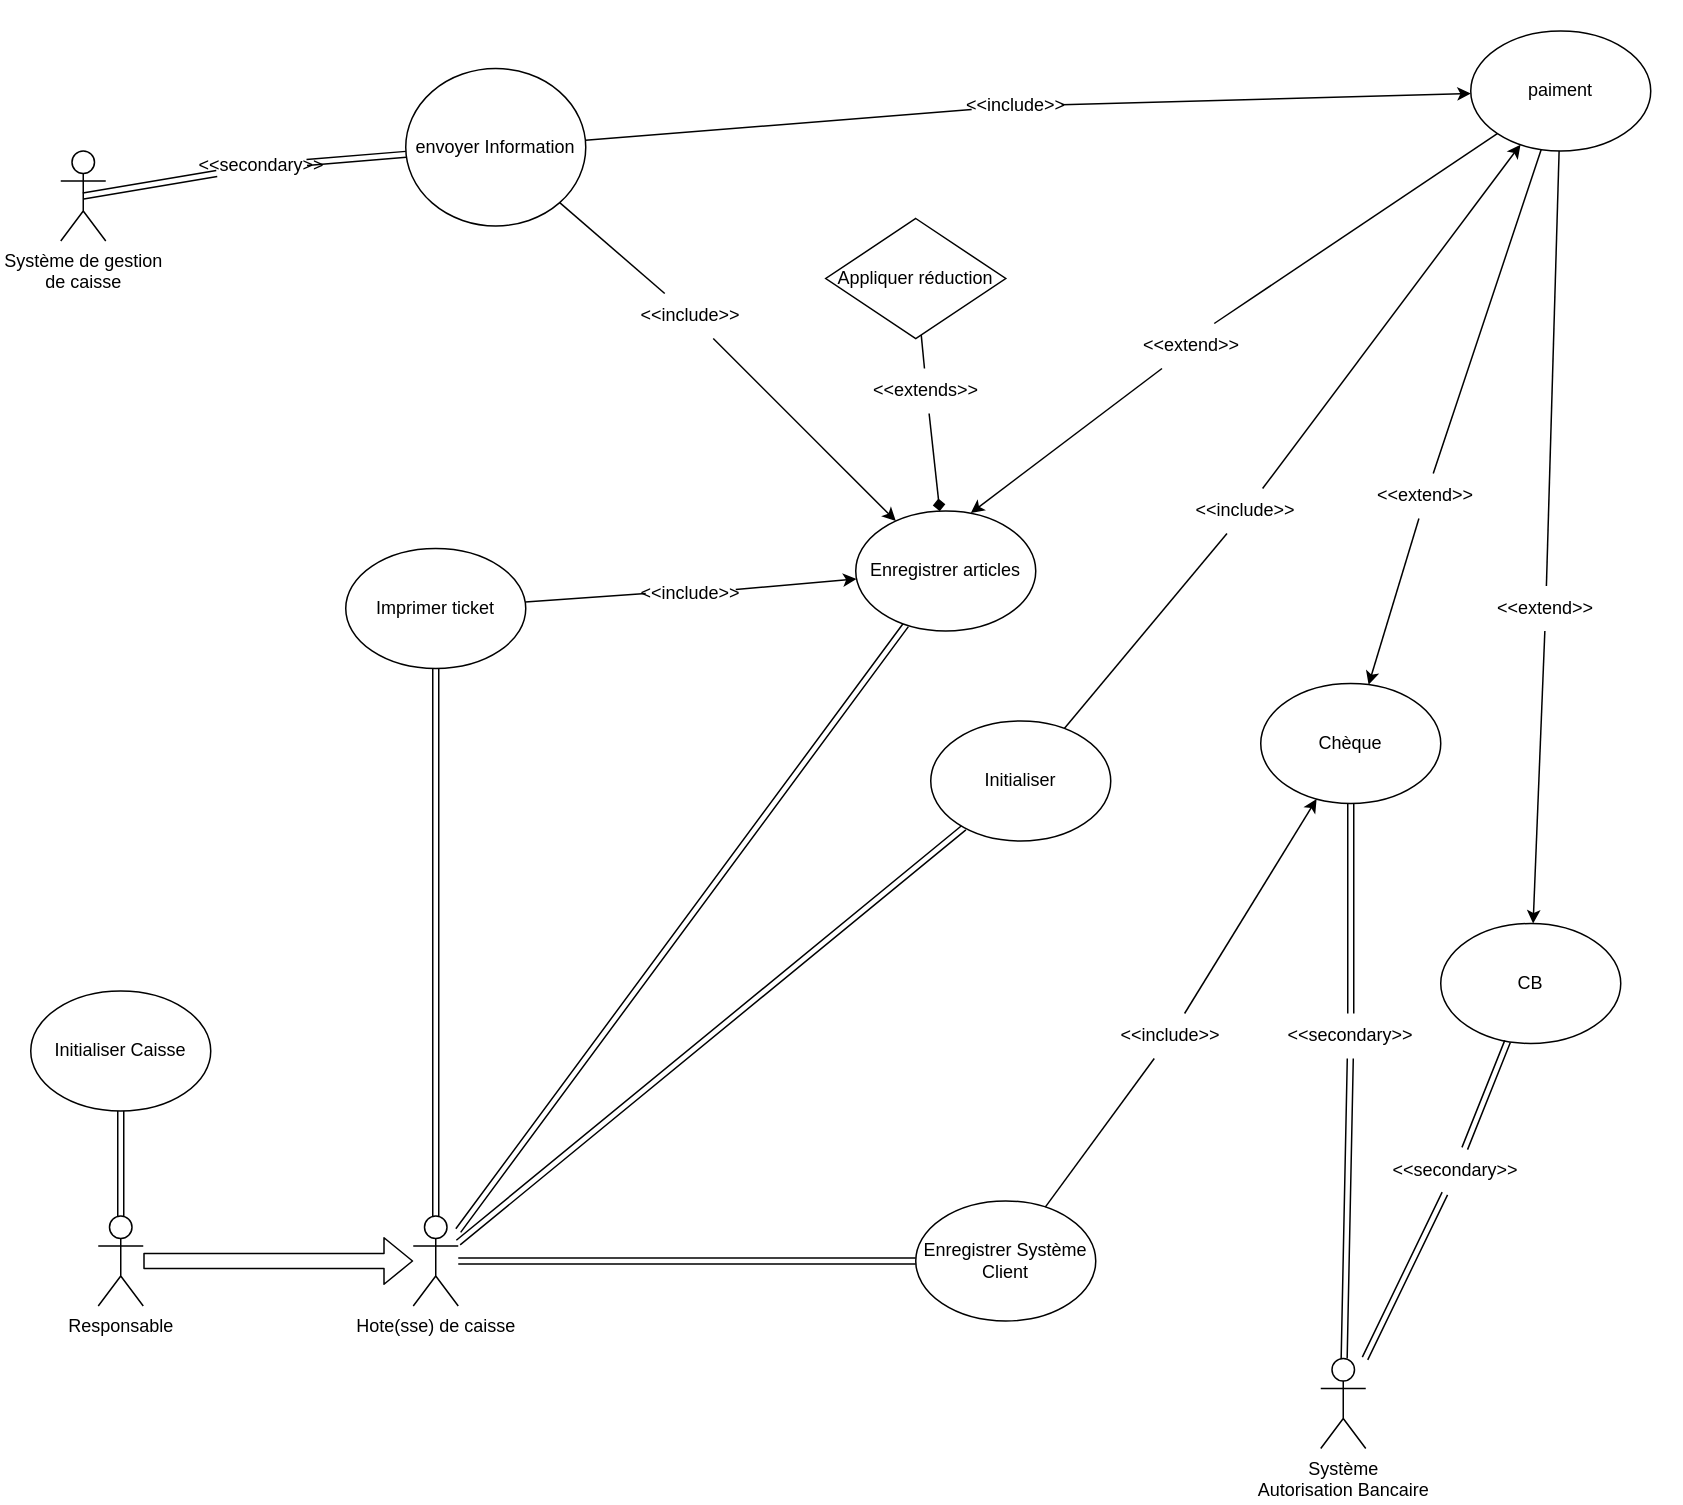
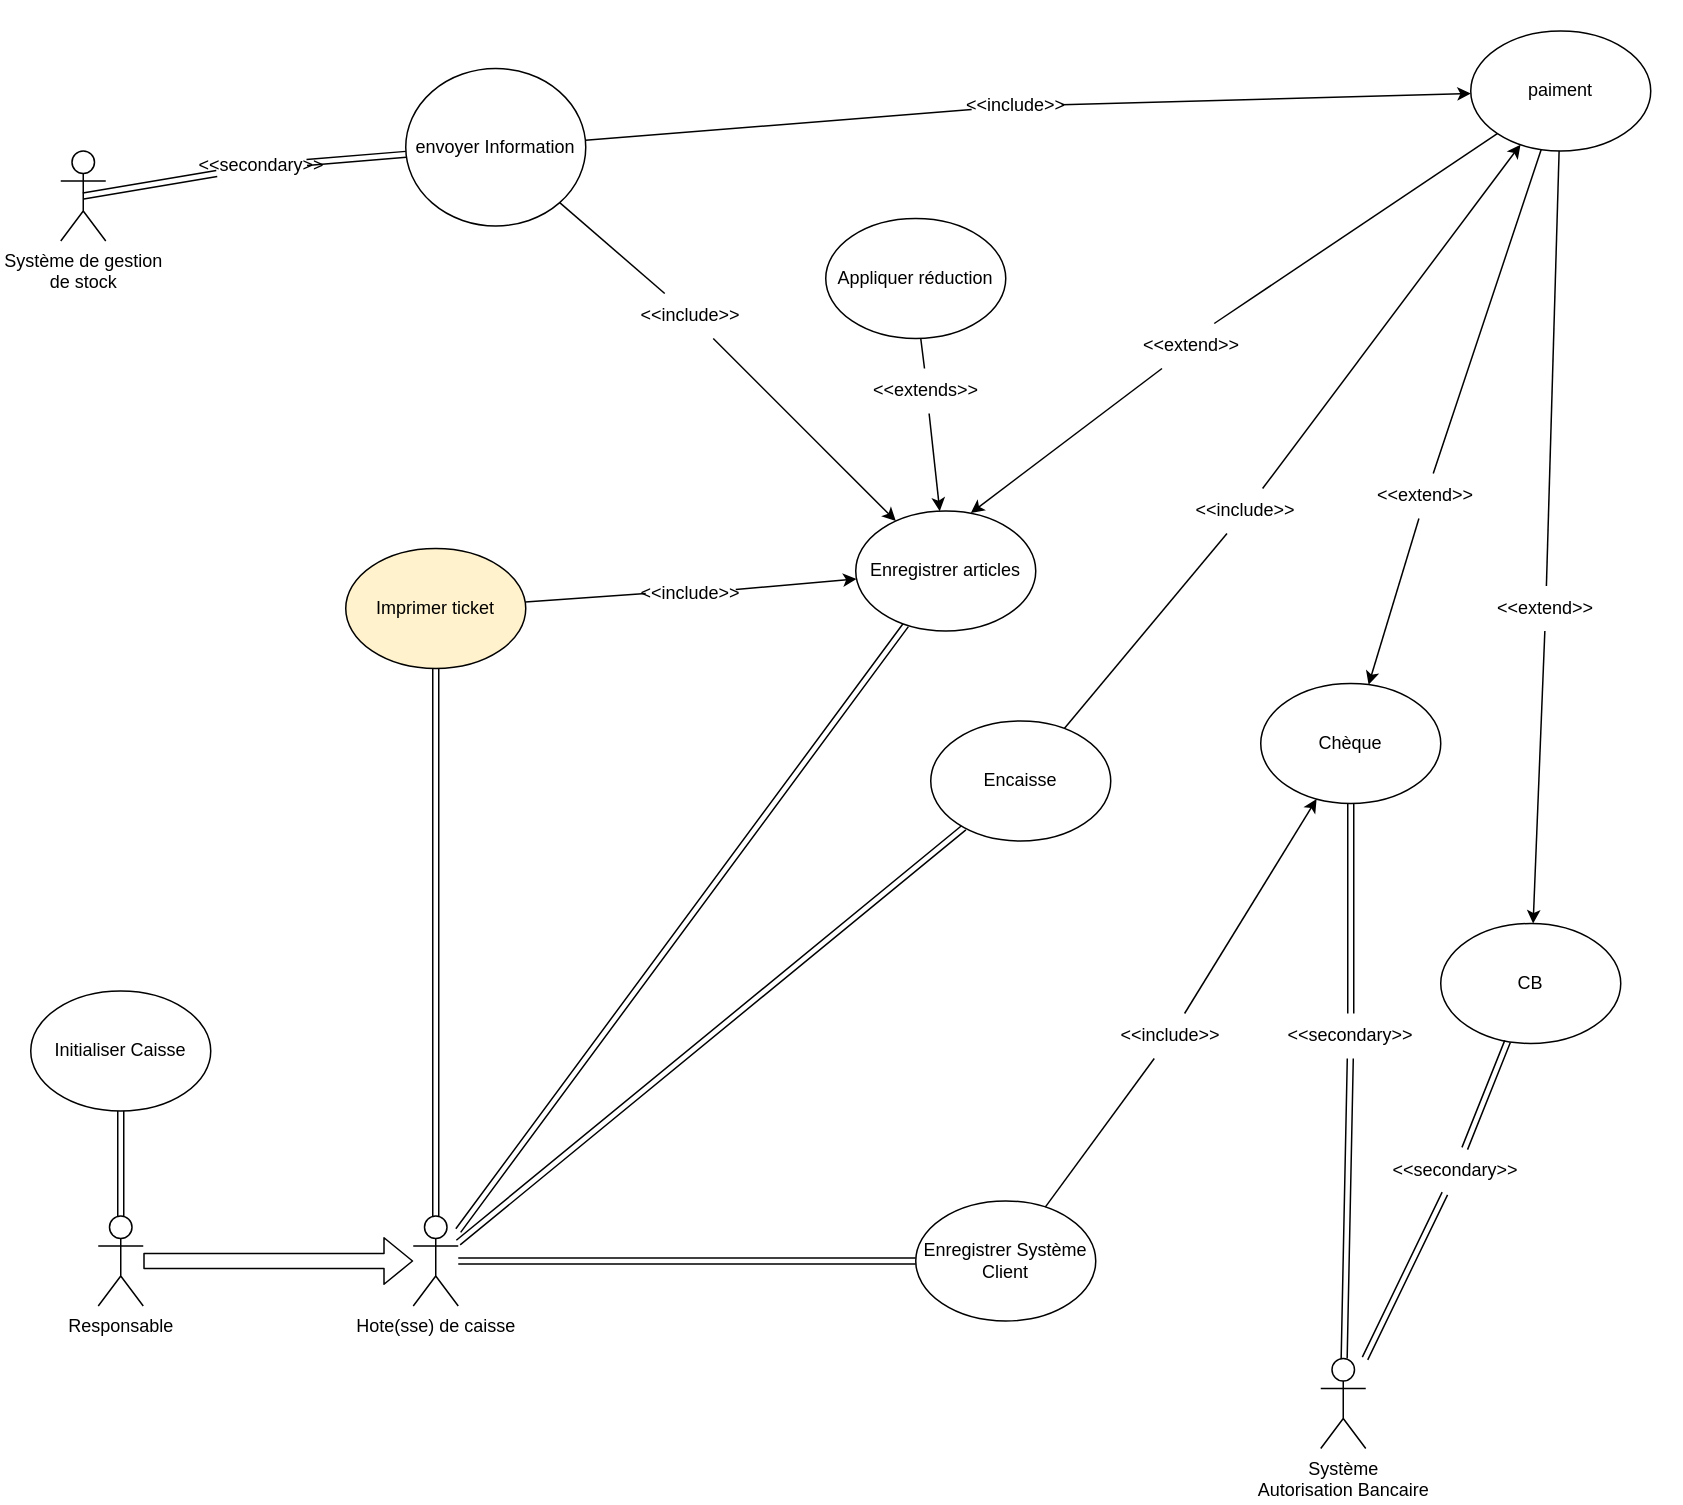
(84, 273) -> (84, 273)
(916, 278) -> (916, 278)
(938, 498) -> (939, 499)
(436, 608) -> (436, 608)
(1021, 781) -> (1021, 781)
